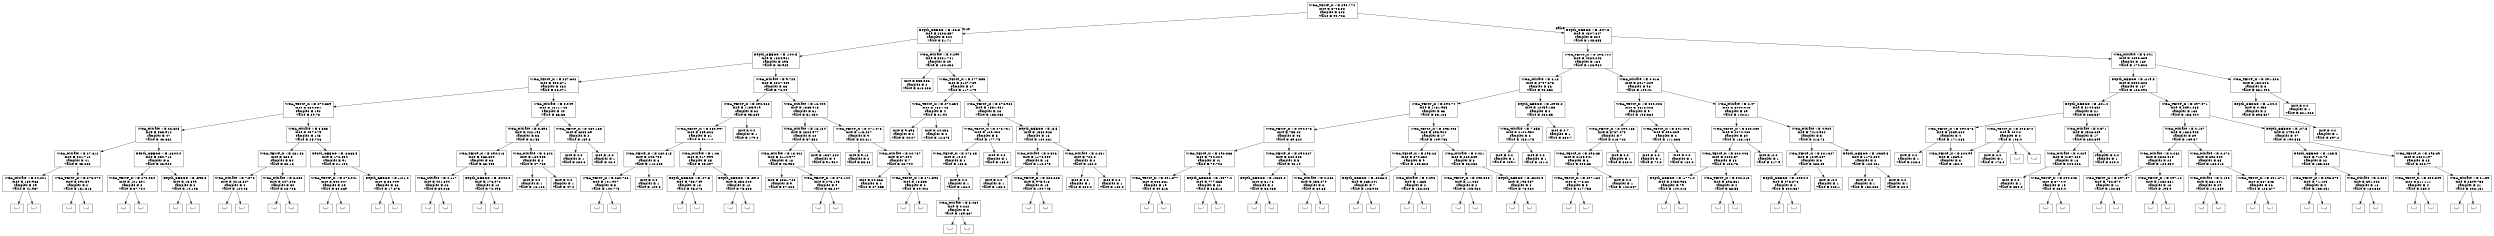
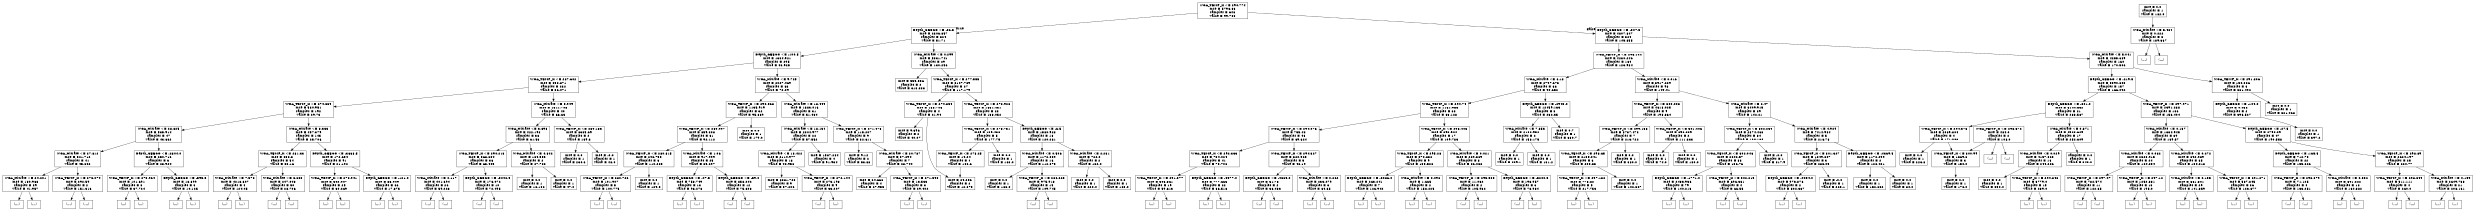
(2002, 146) -> (1956, 171)
(957, 171) -> (960, 171)
